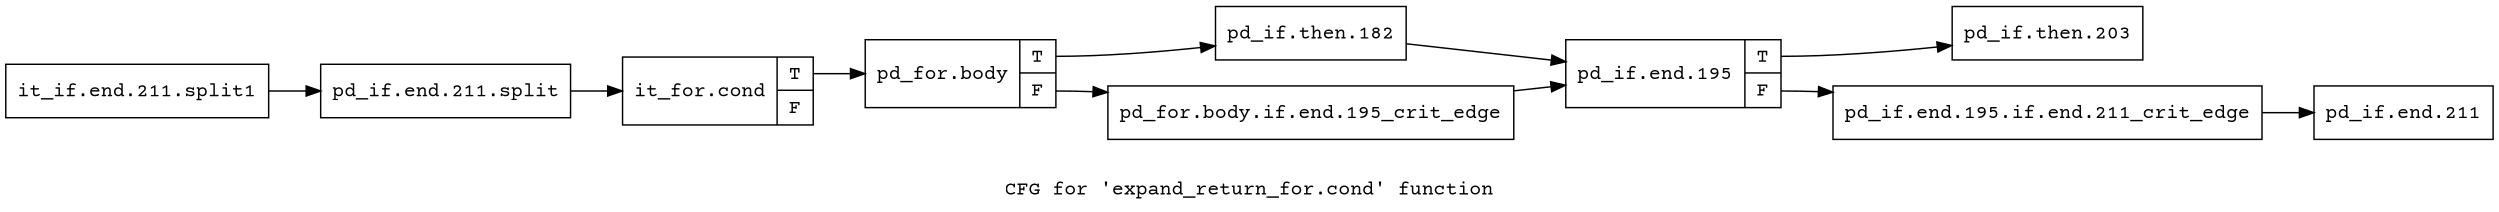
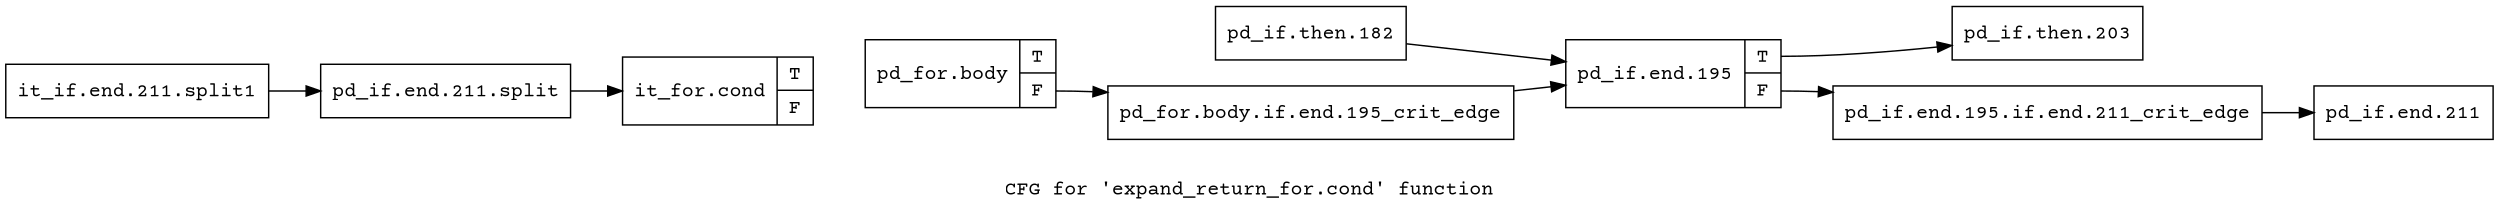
(1128, 54) -> none
(832, 74) -> none
